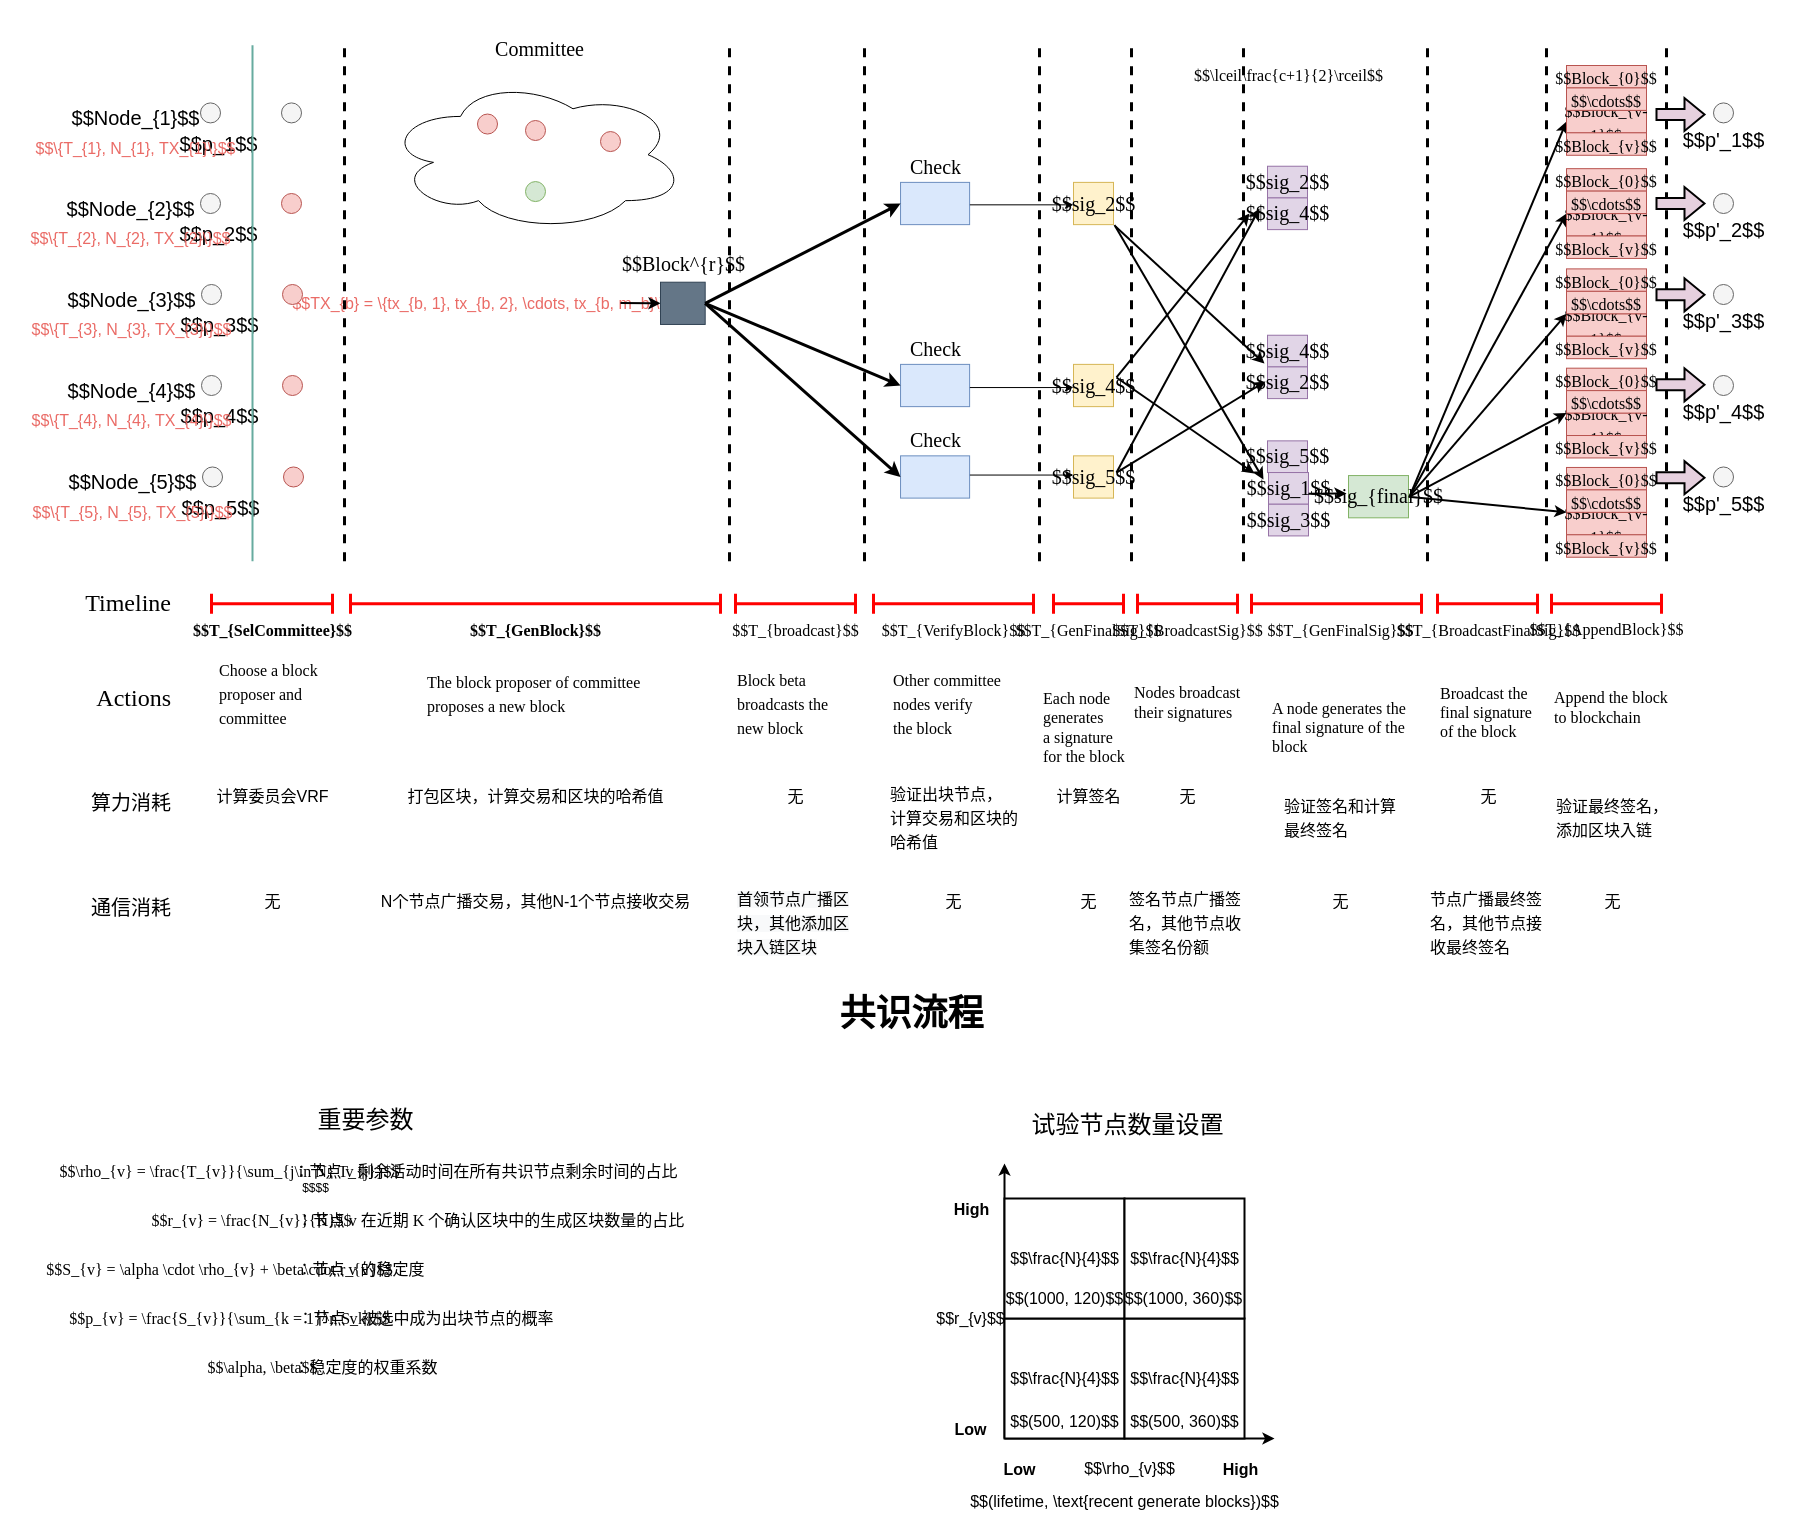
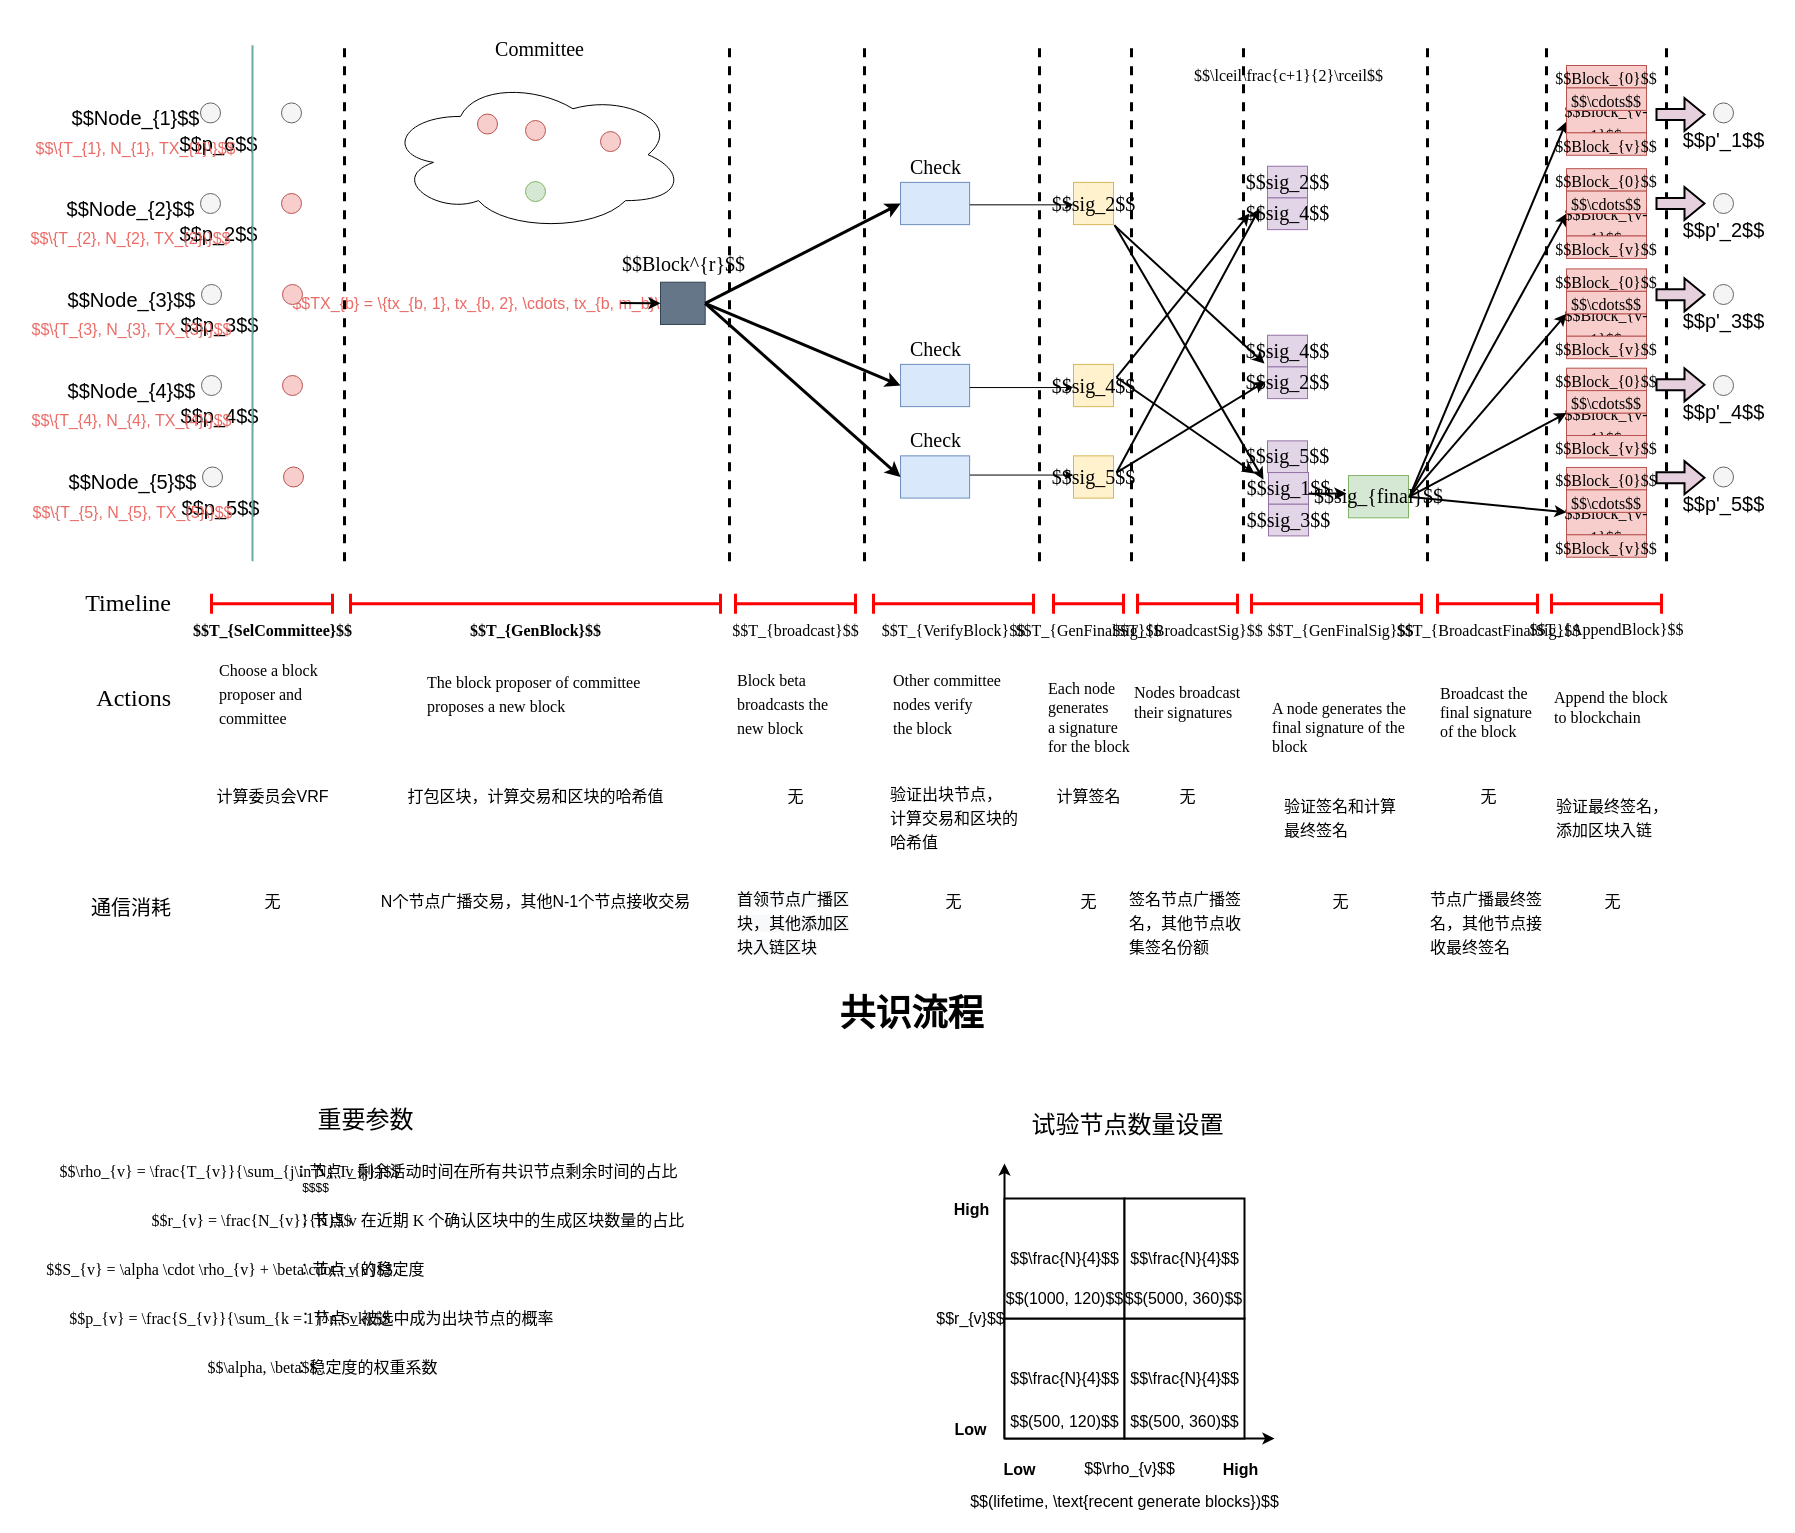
(219, 144) -> (219, 144)
(1084, 727) -> (1089, 717)
(129, 803) -> none
(1184, 1299) -> (1184, 1299)
